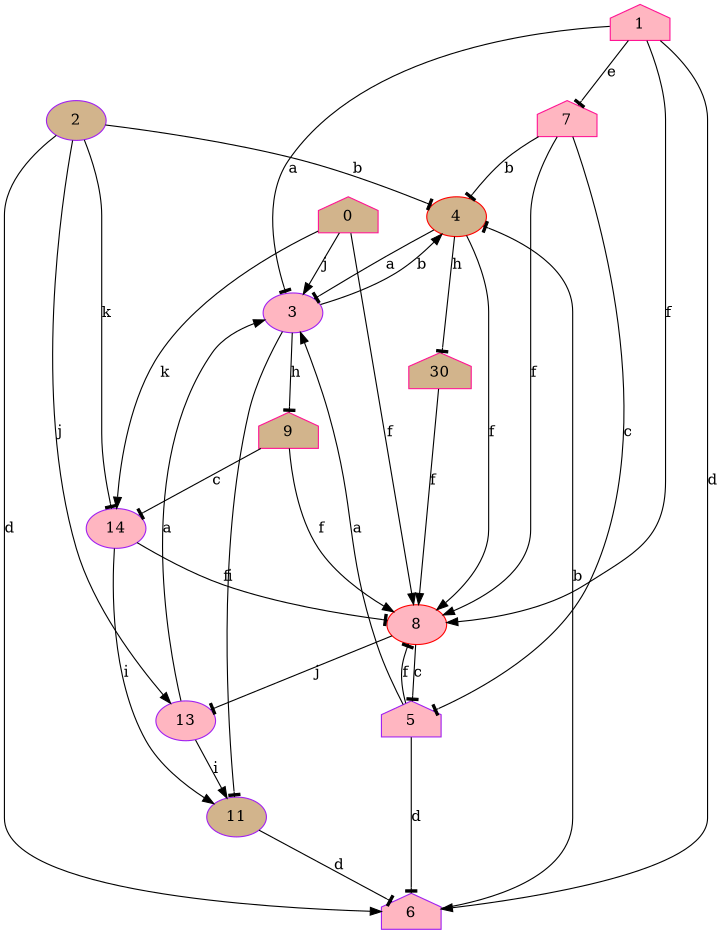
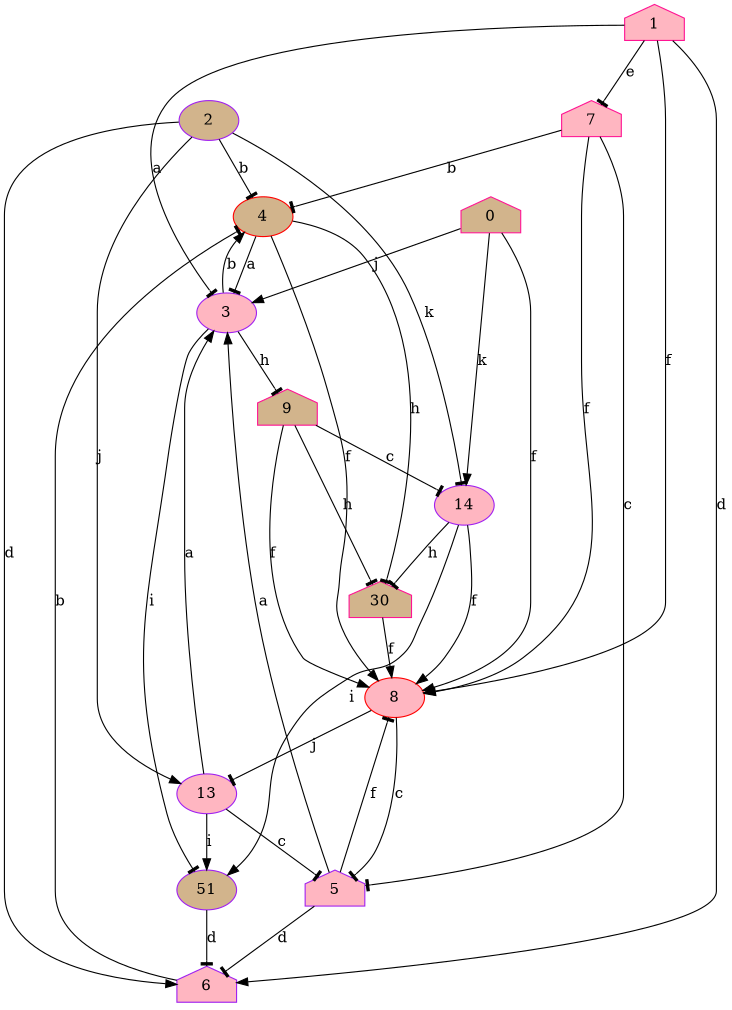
none -> (332, 502)
none -> (422, 552)
(255, 595) -> (469, 608)
(237, 817) -> (207, 890)
none -> (270, 841)
